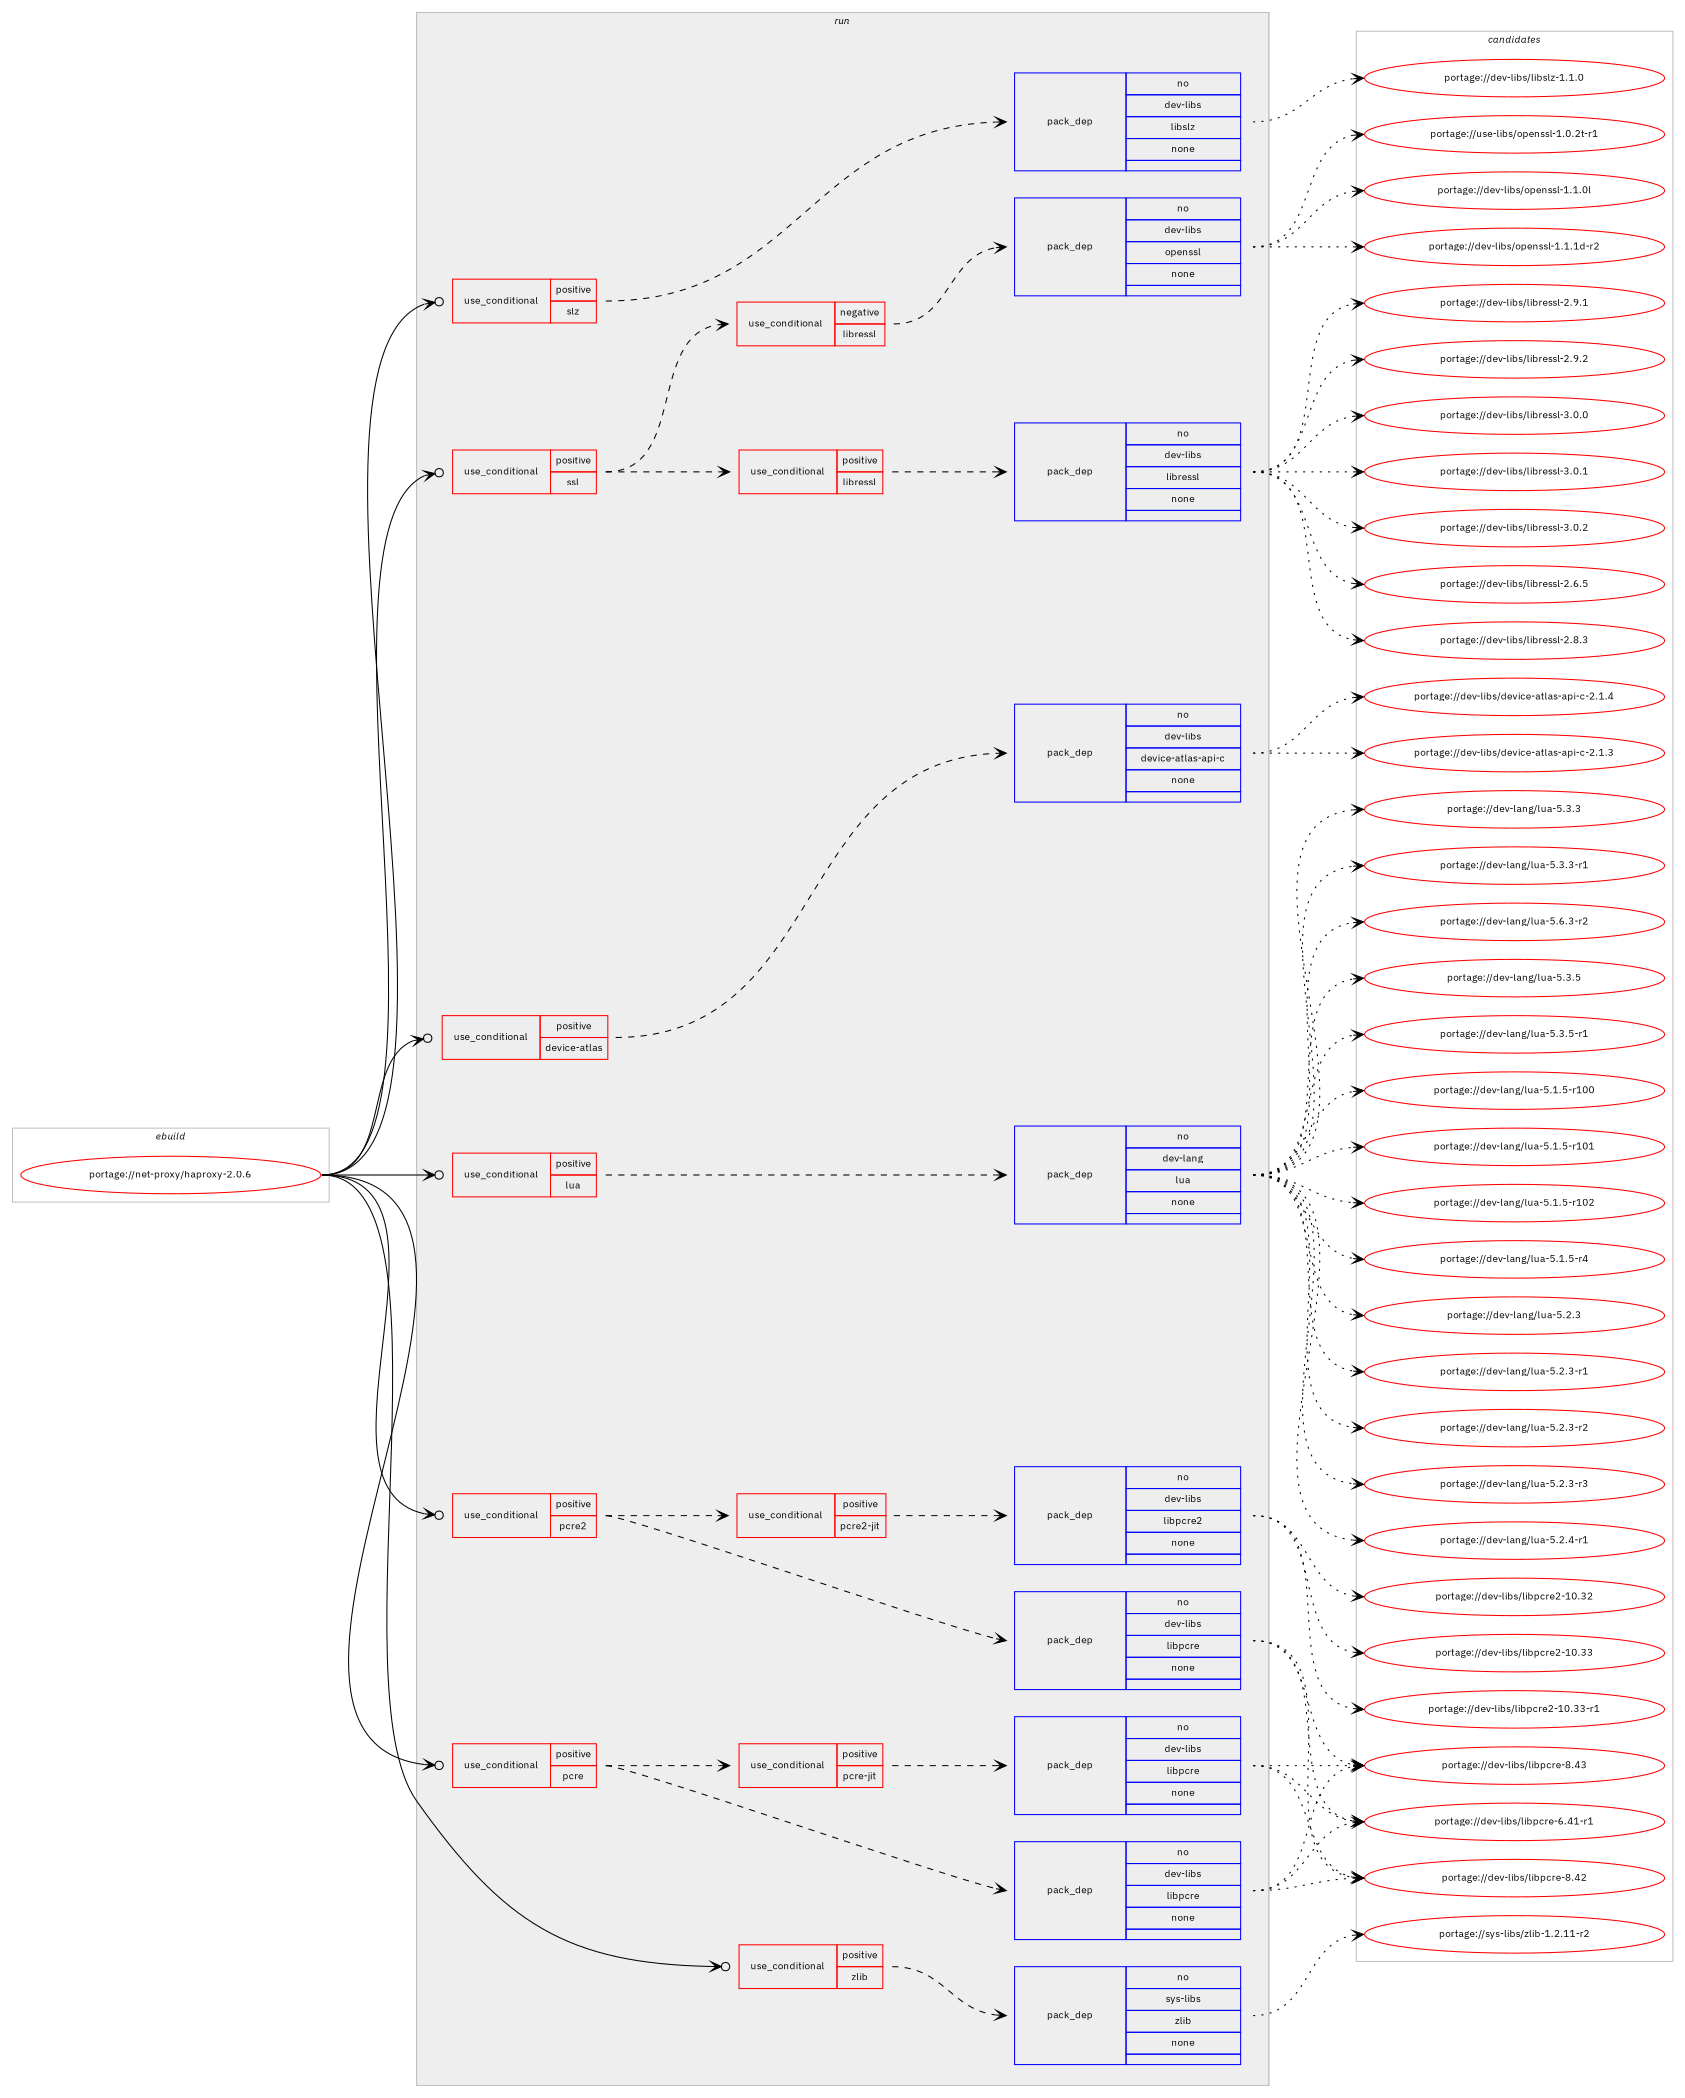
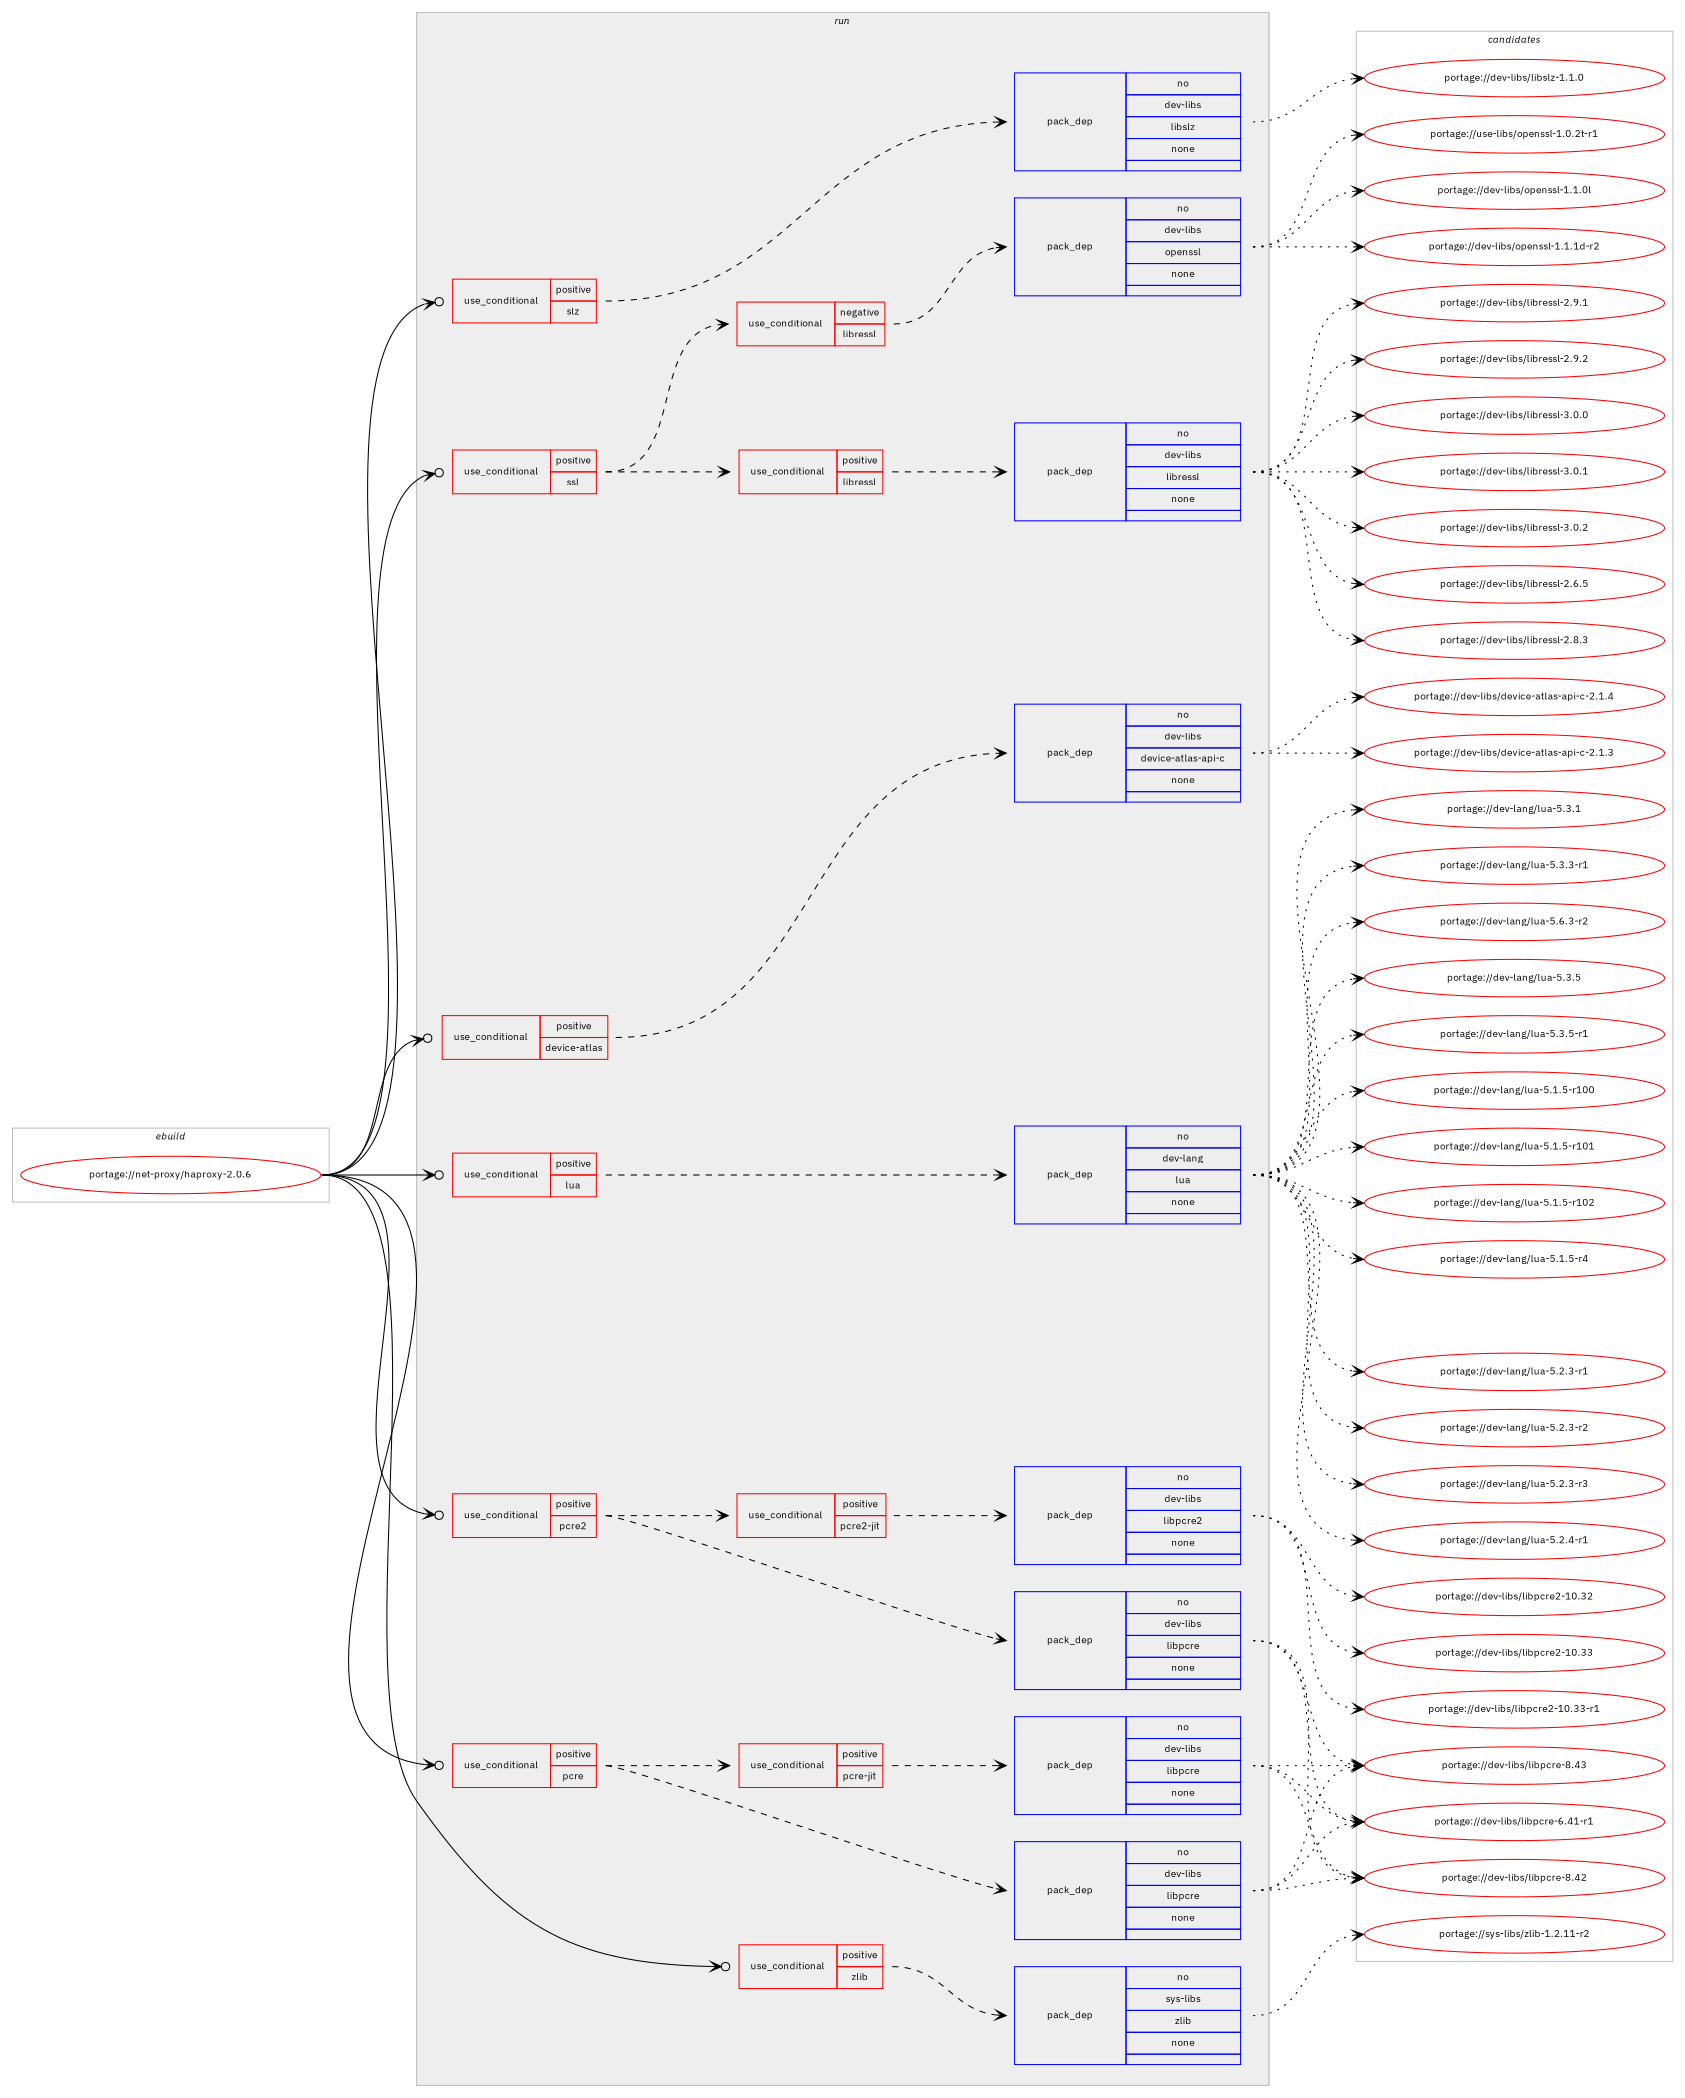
(1515, 809) -> (1515, 809)
(1515, 1316) -> none
